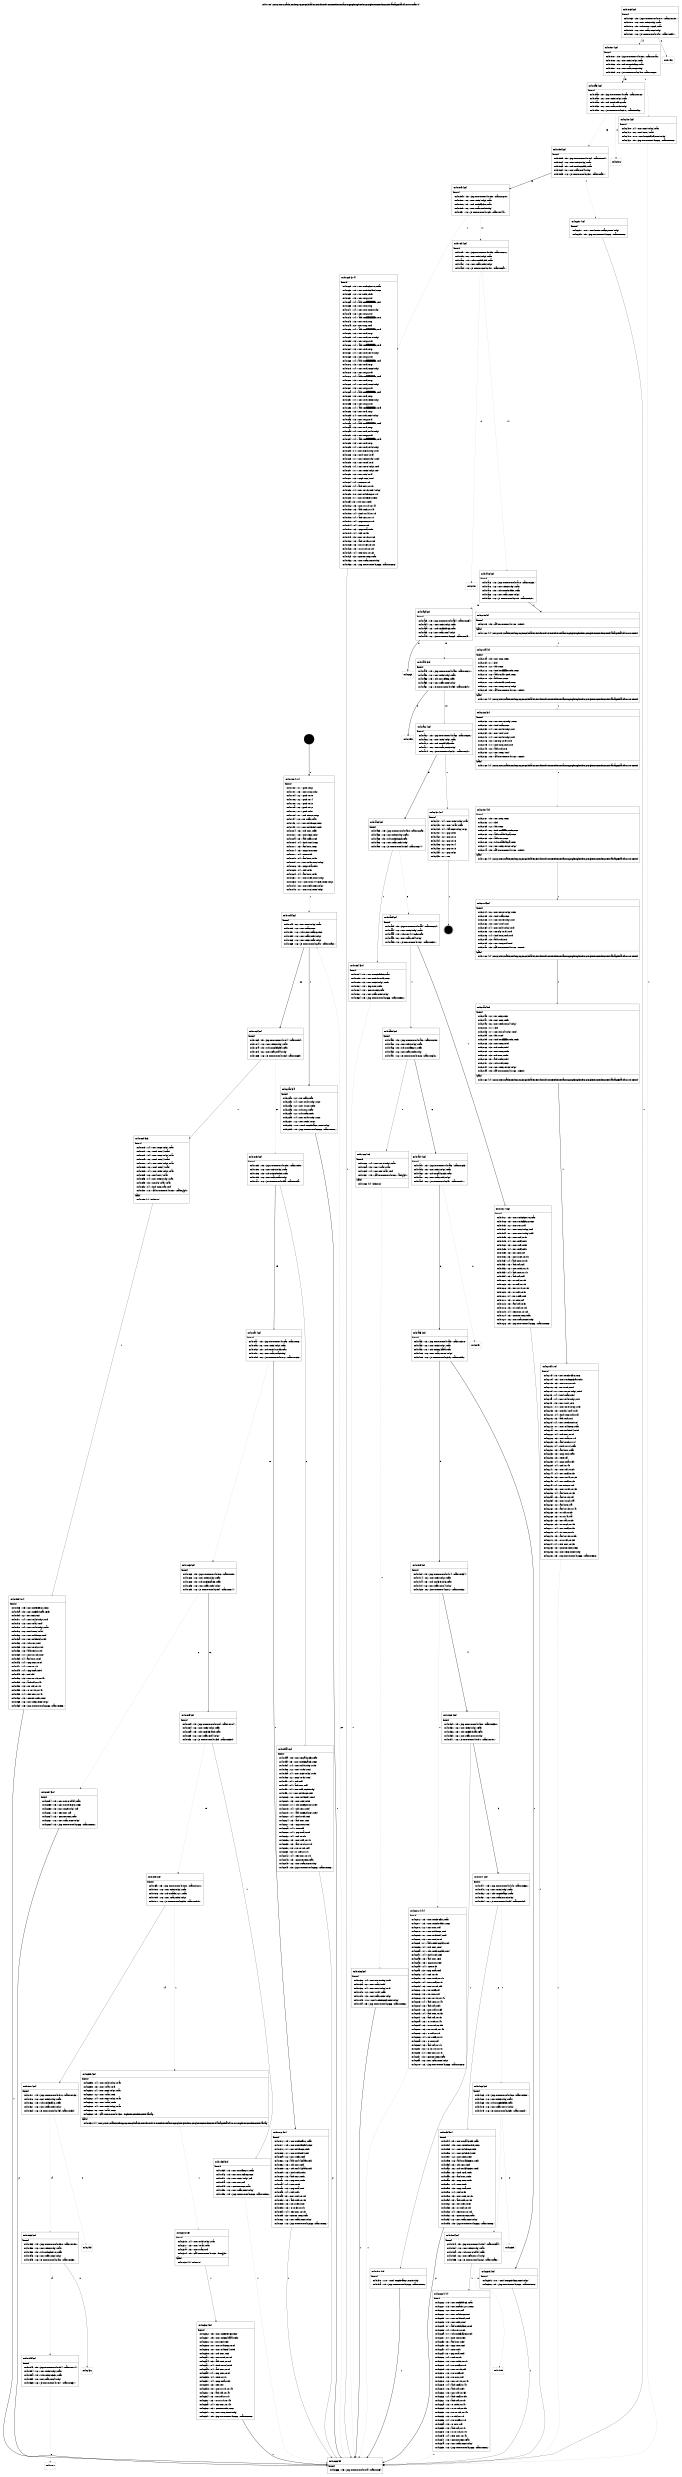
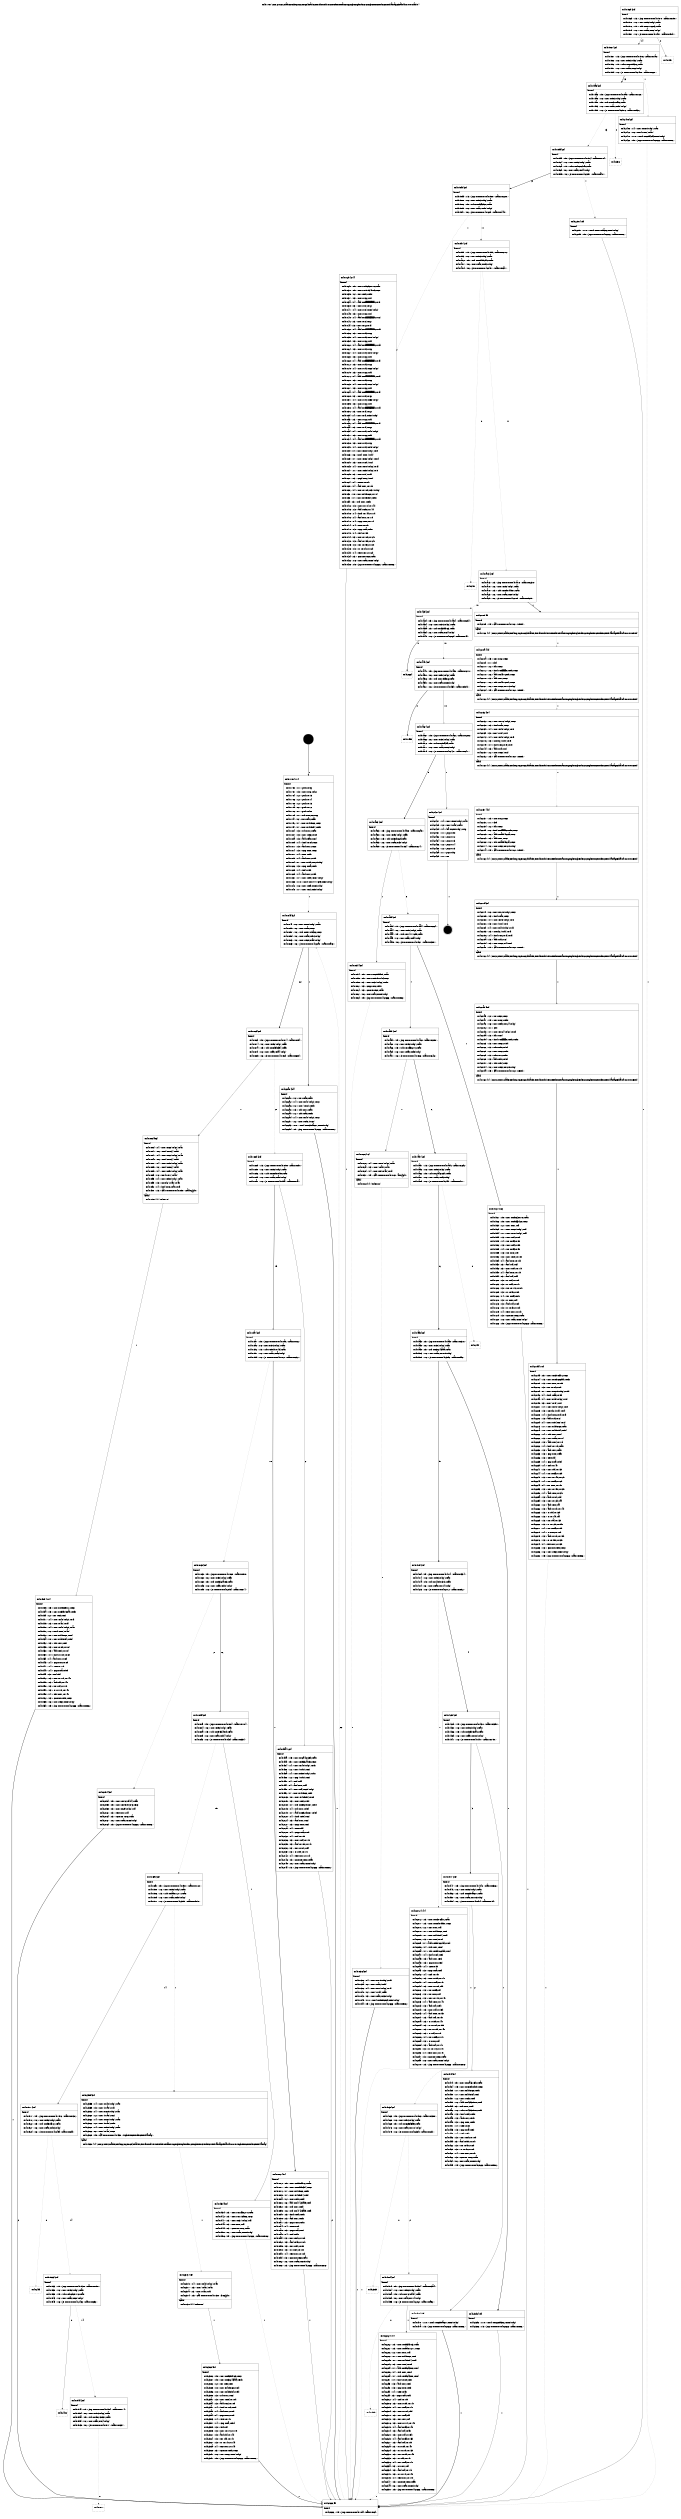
(429, 2353) -> none
